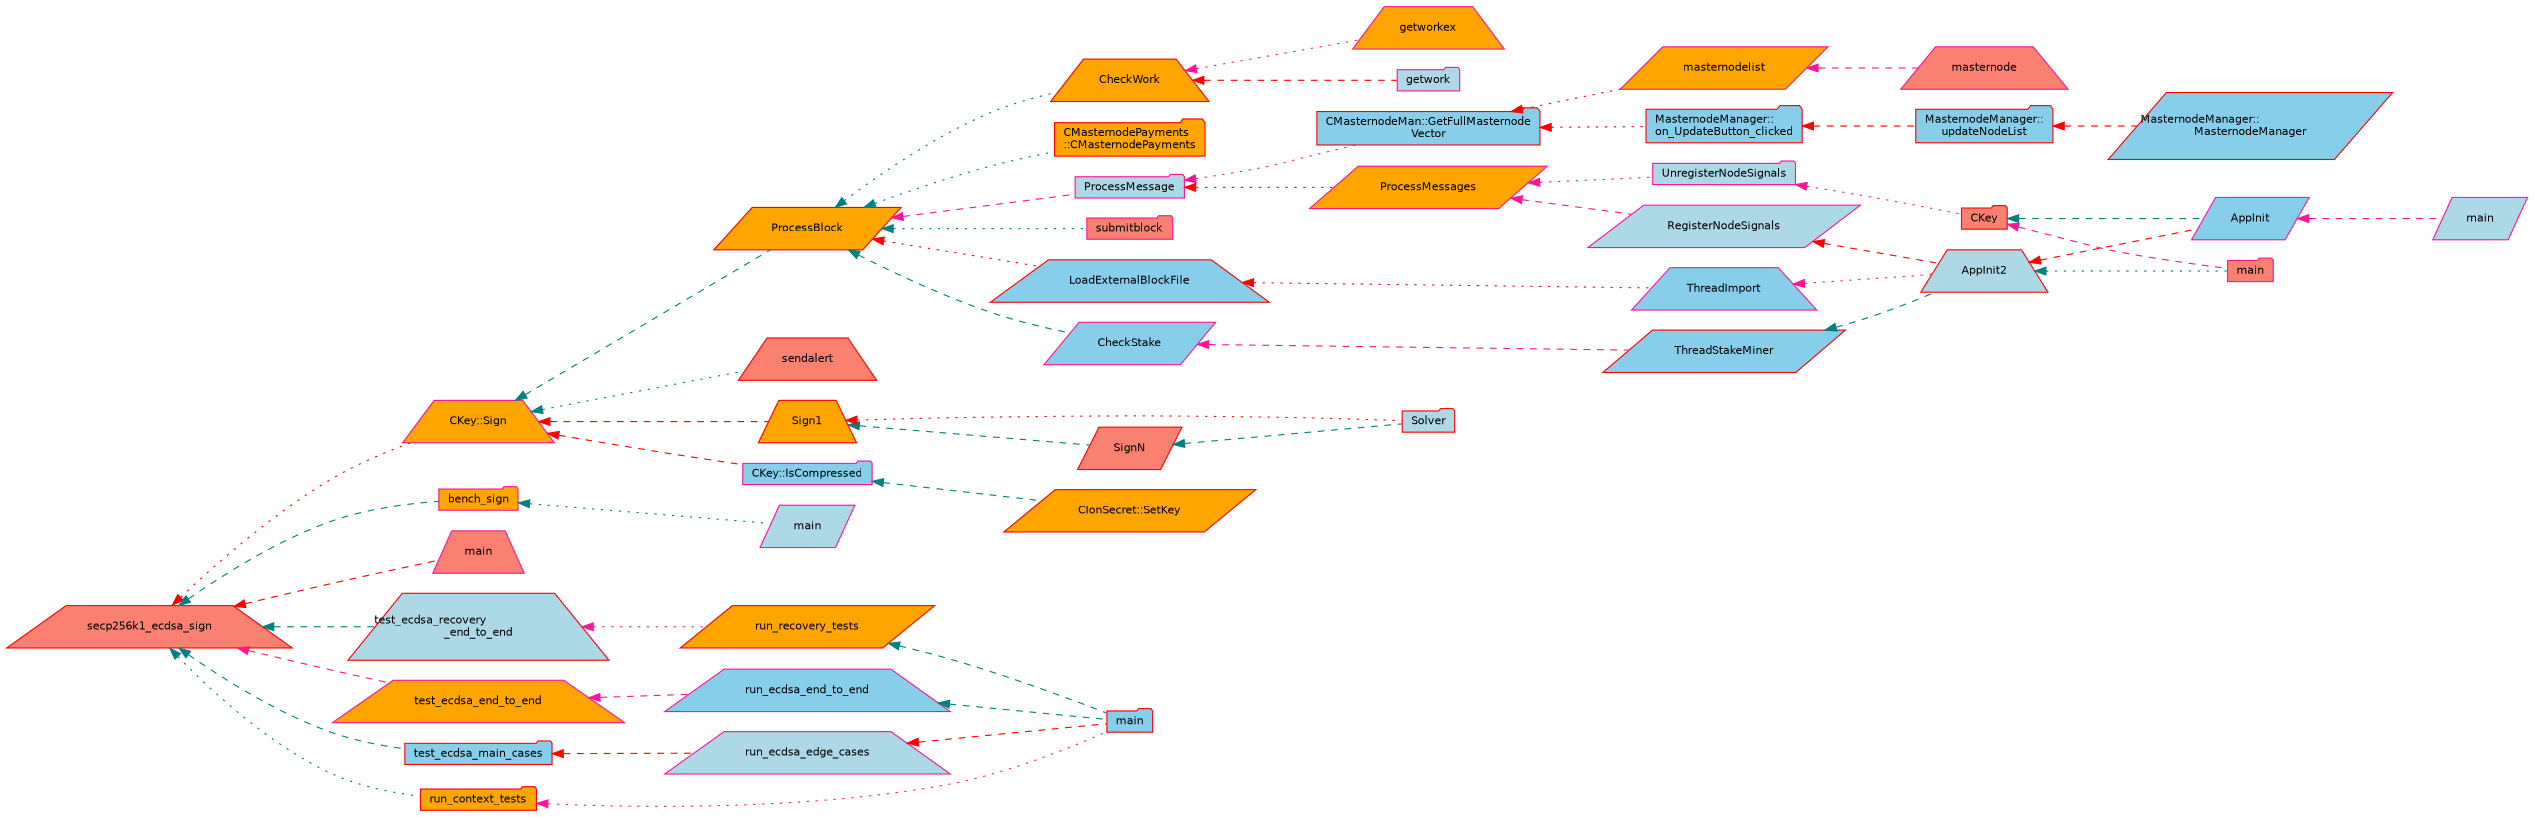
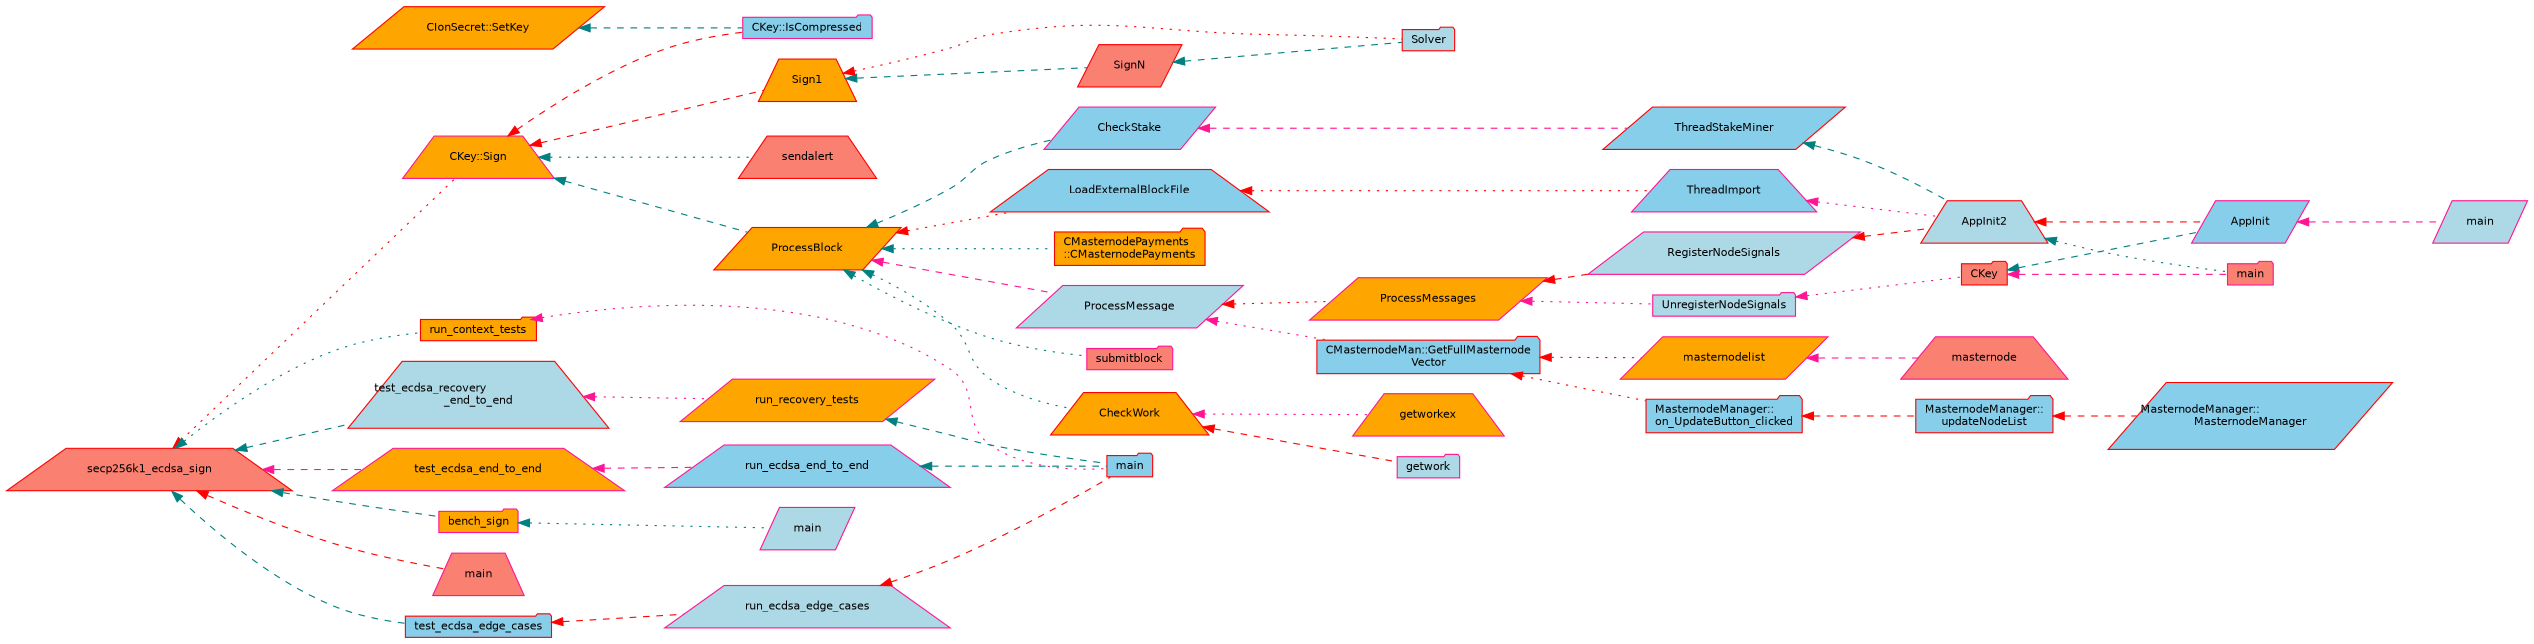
(1130, 187) -> (1130, 307)
(1577, 207) -> (1571, 277)
(962, 492) -> (666, 28)
(807, 627) -> (807, 400)
(478, 754) -> (478, 627)
